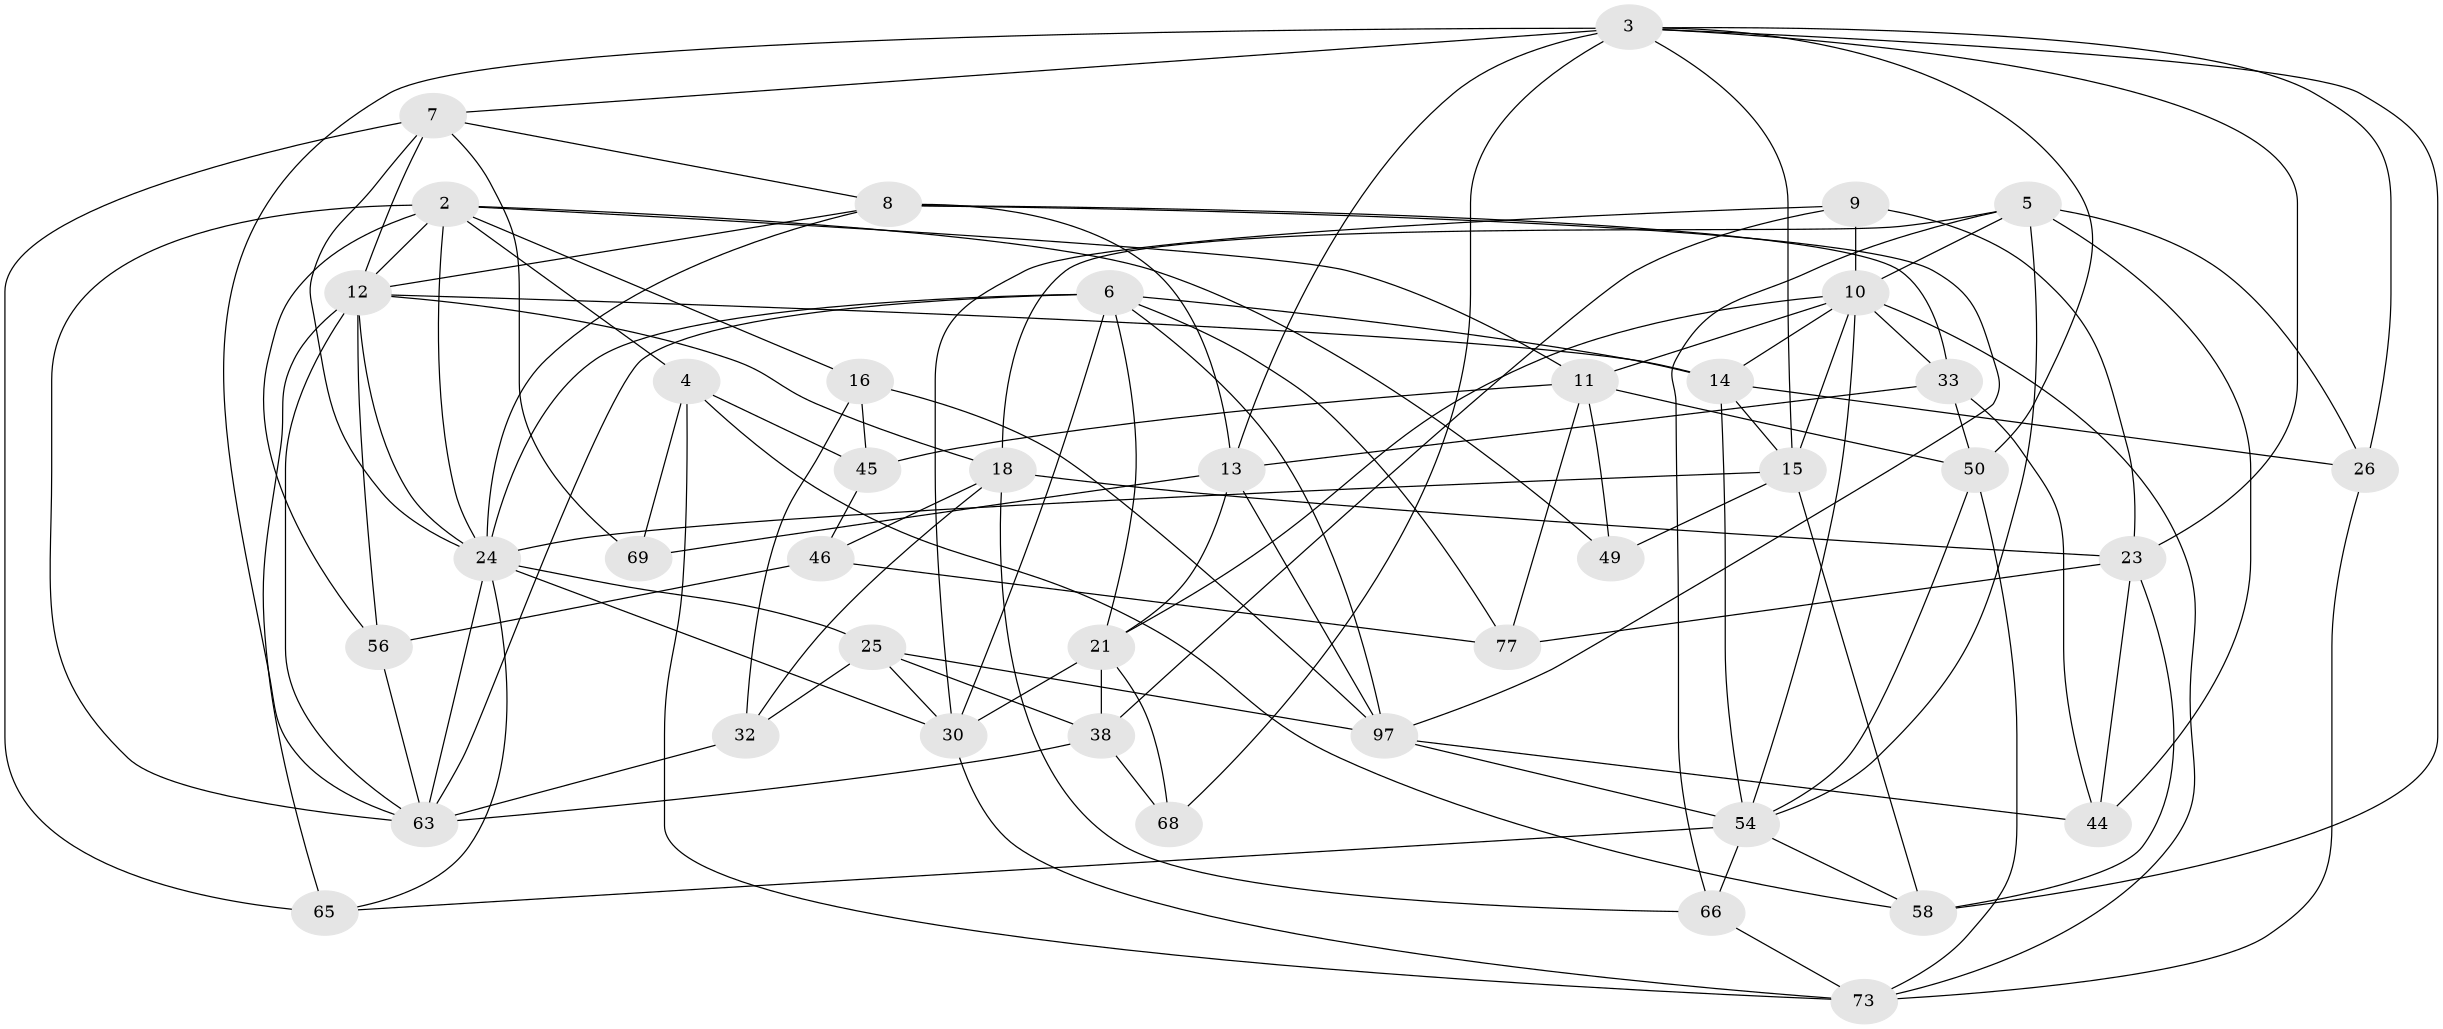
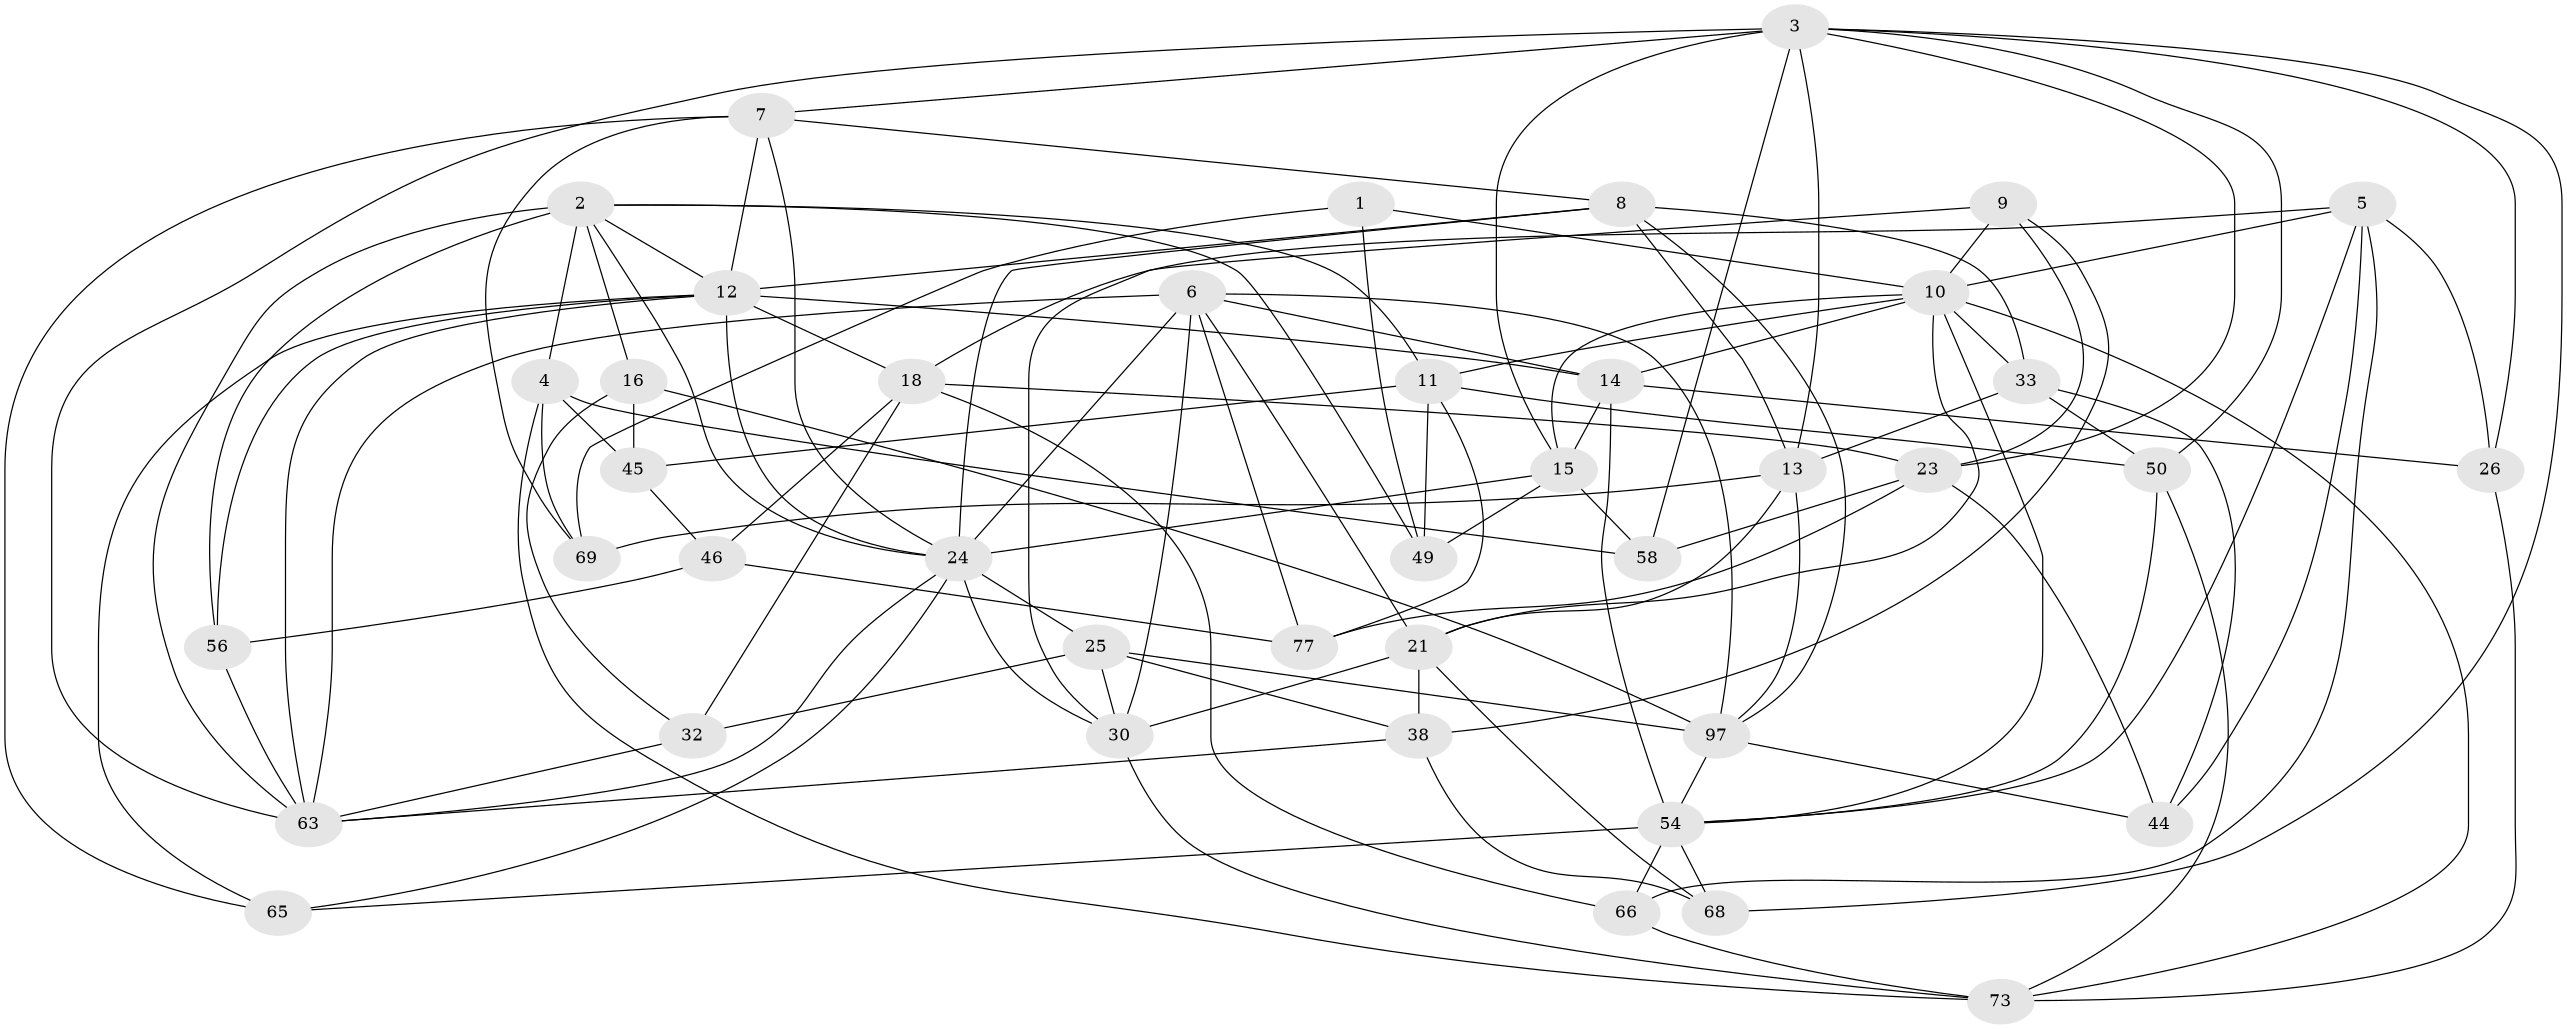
none -> (1361, 204)
(1835, 869) -> (1693, 869)
